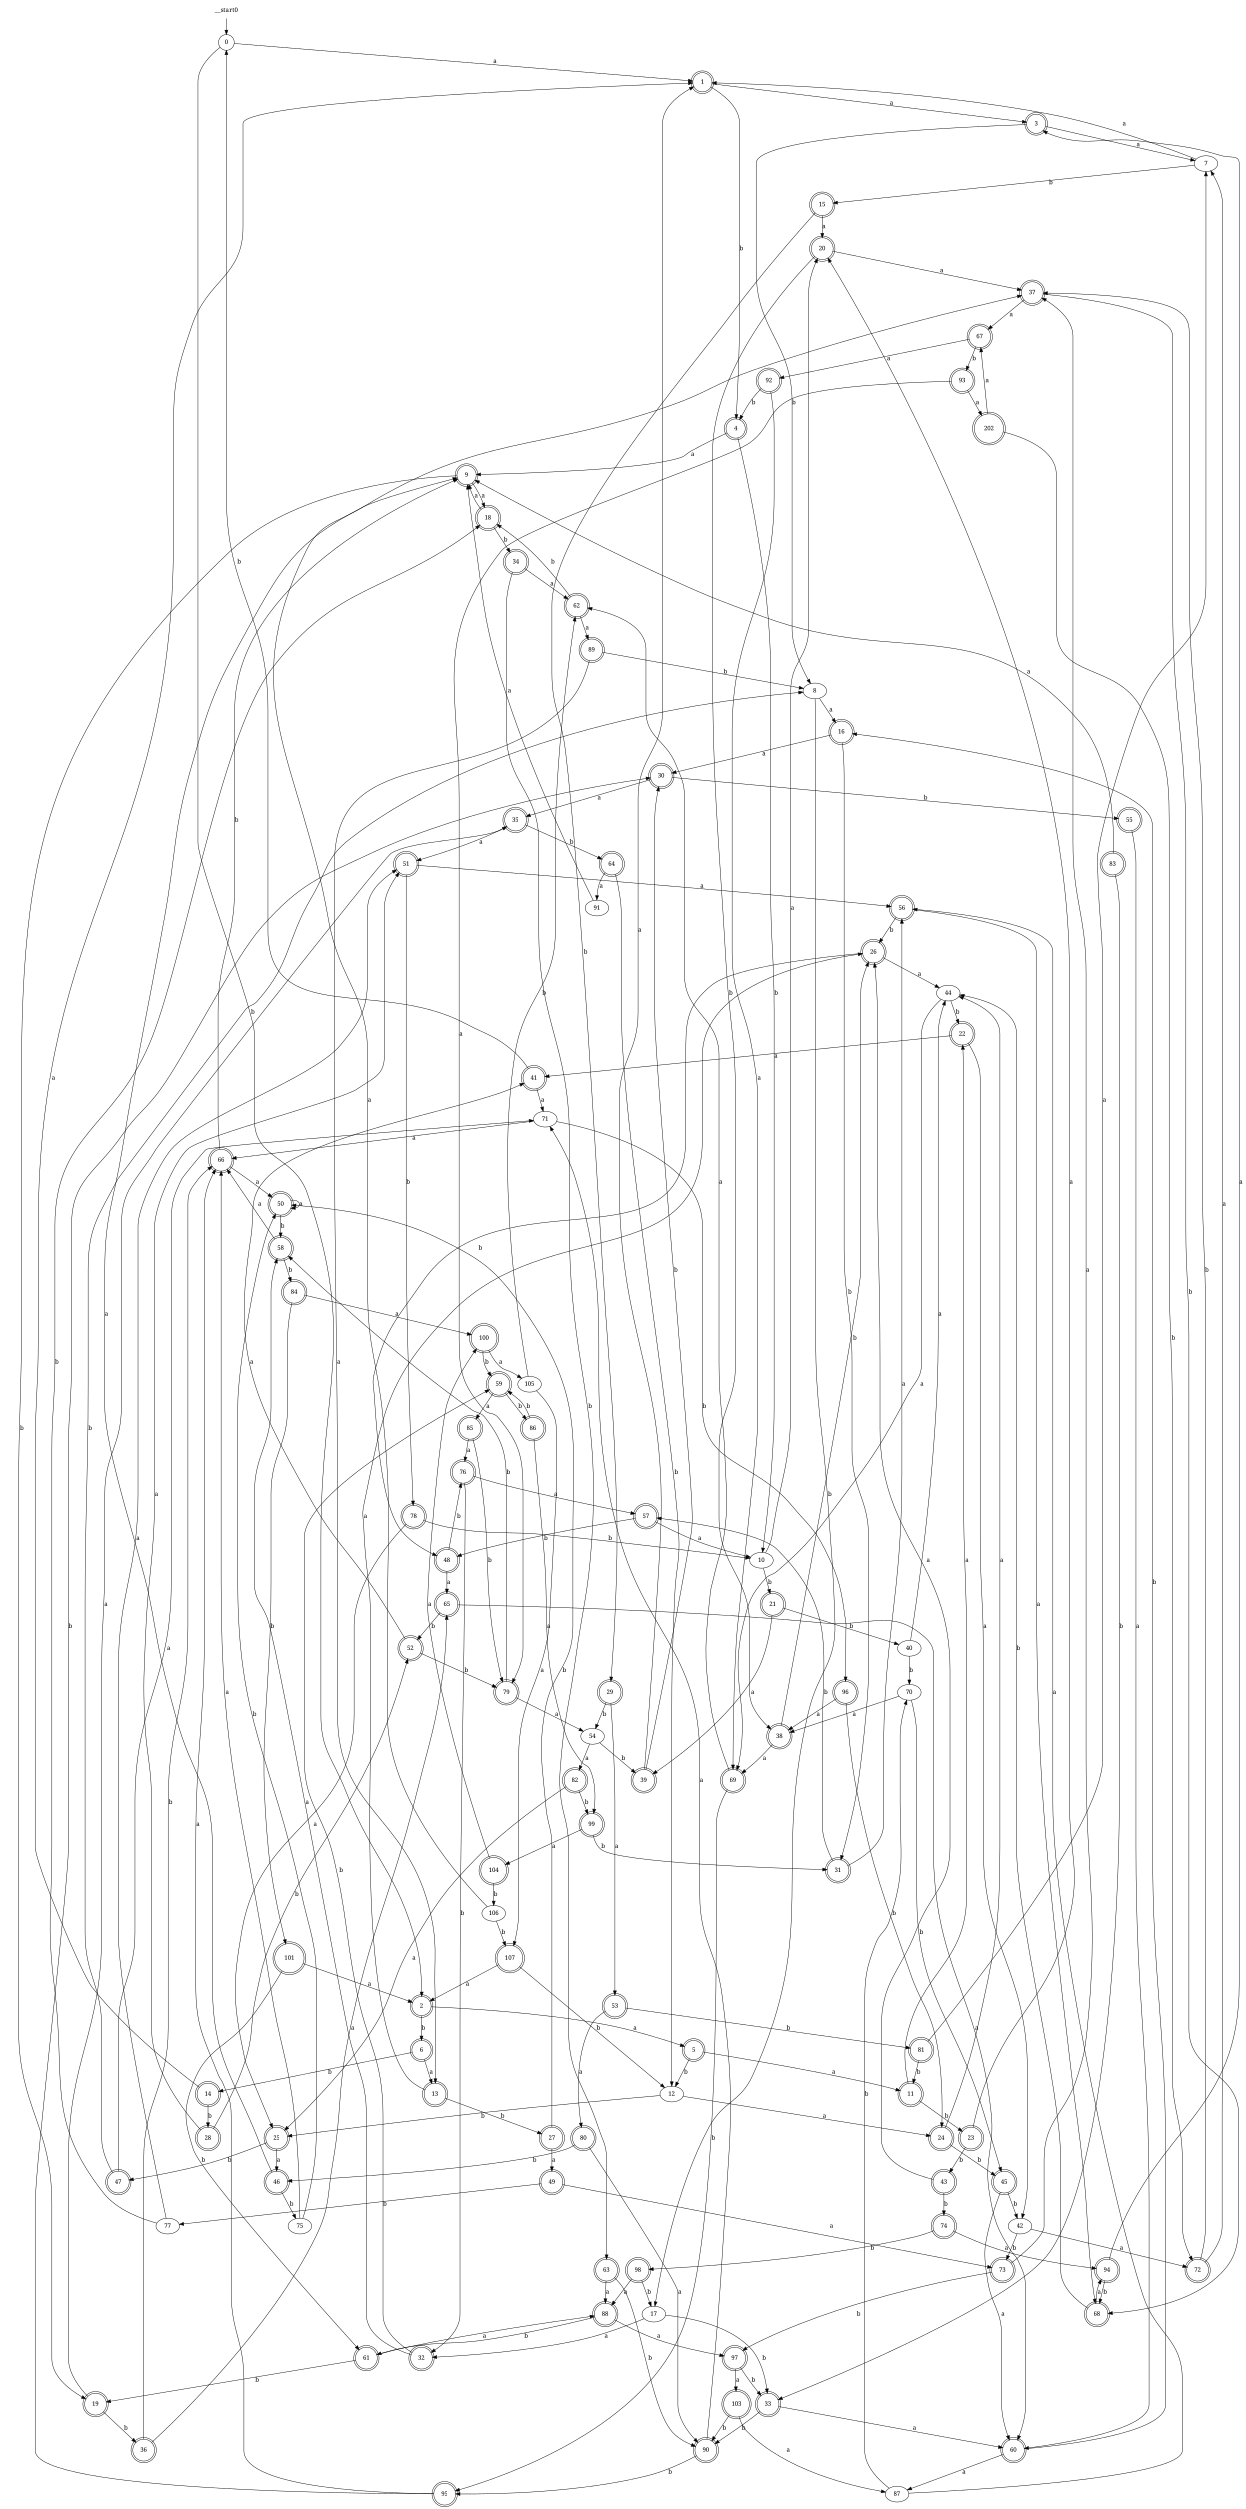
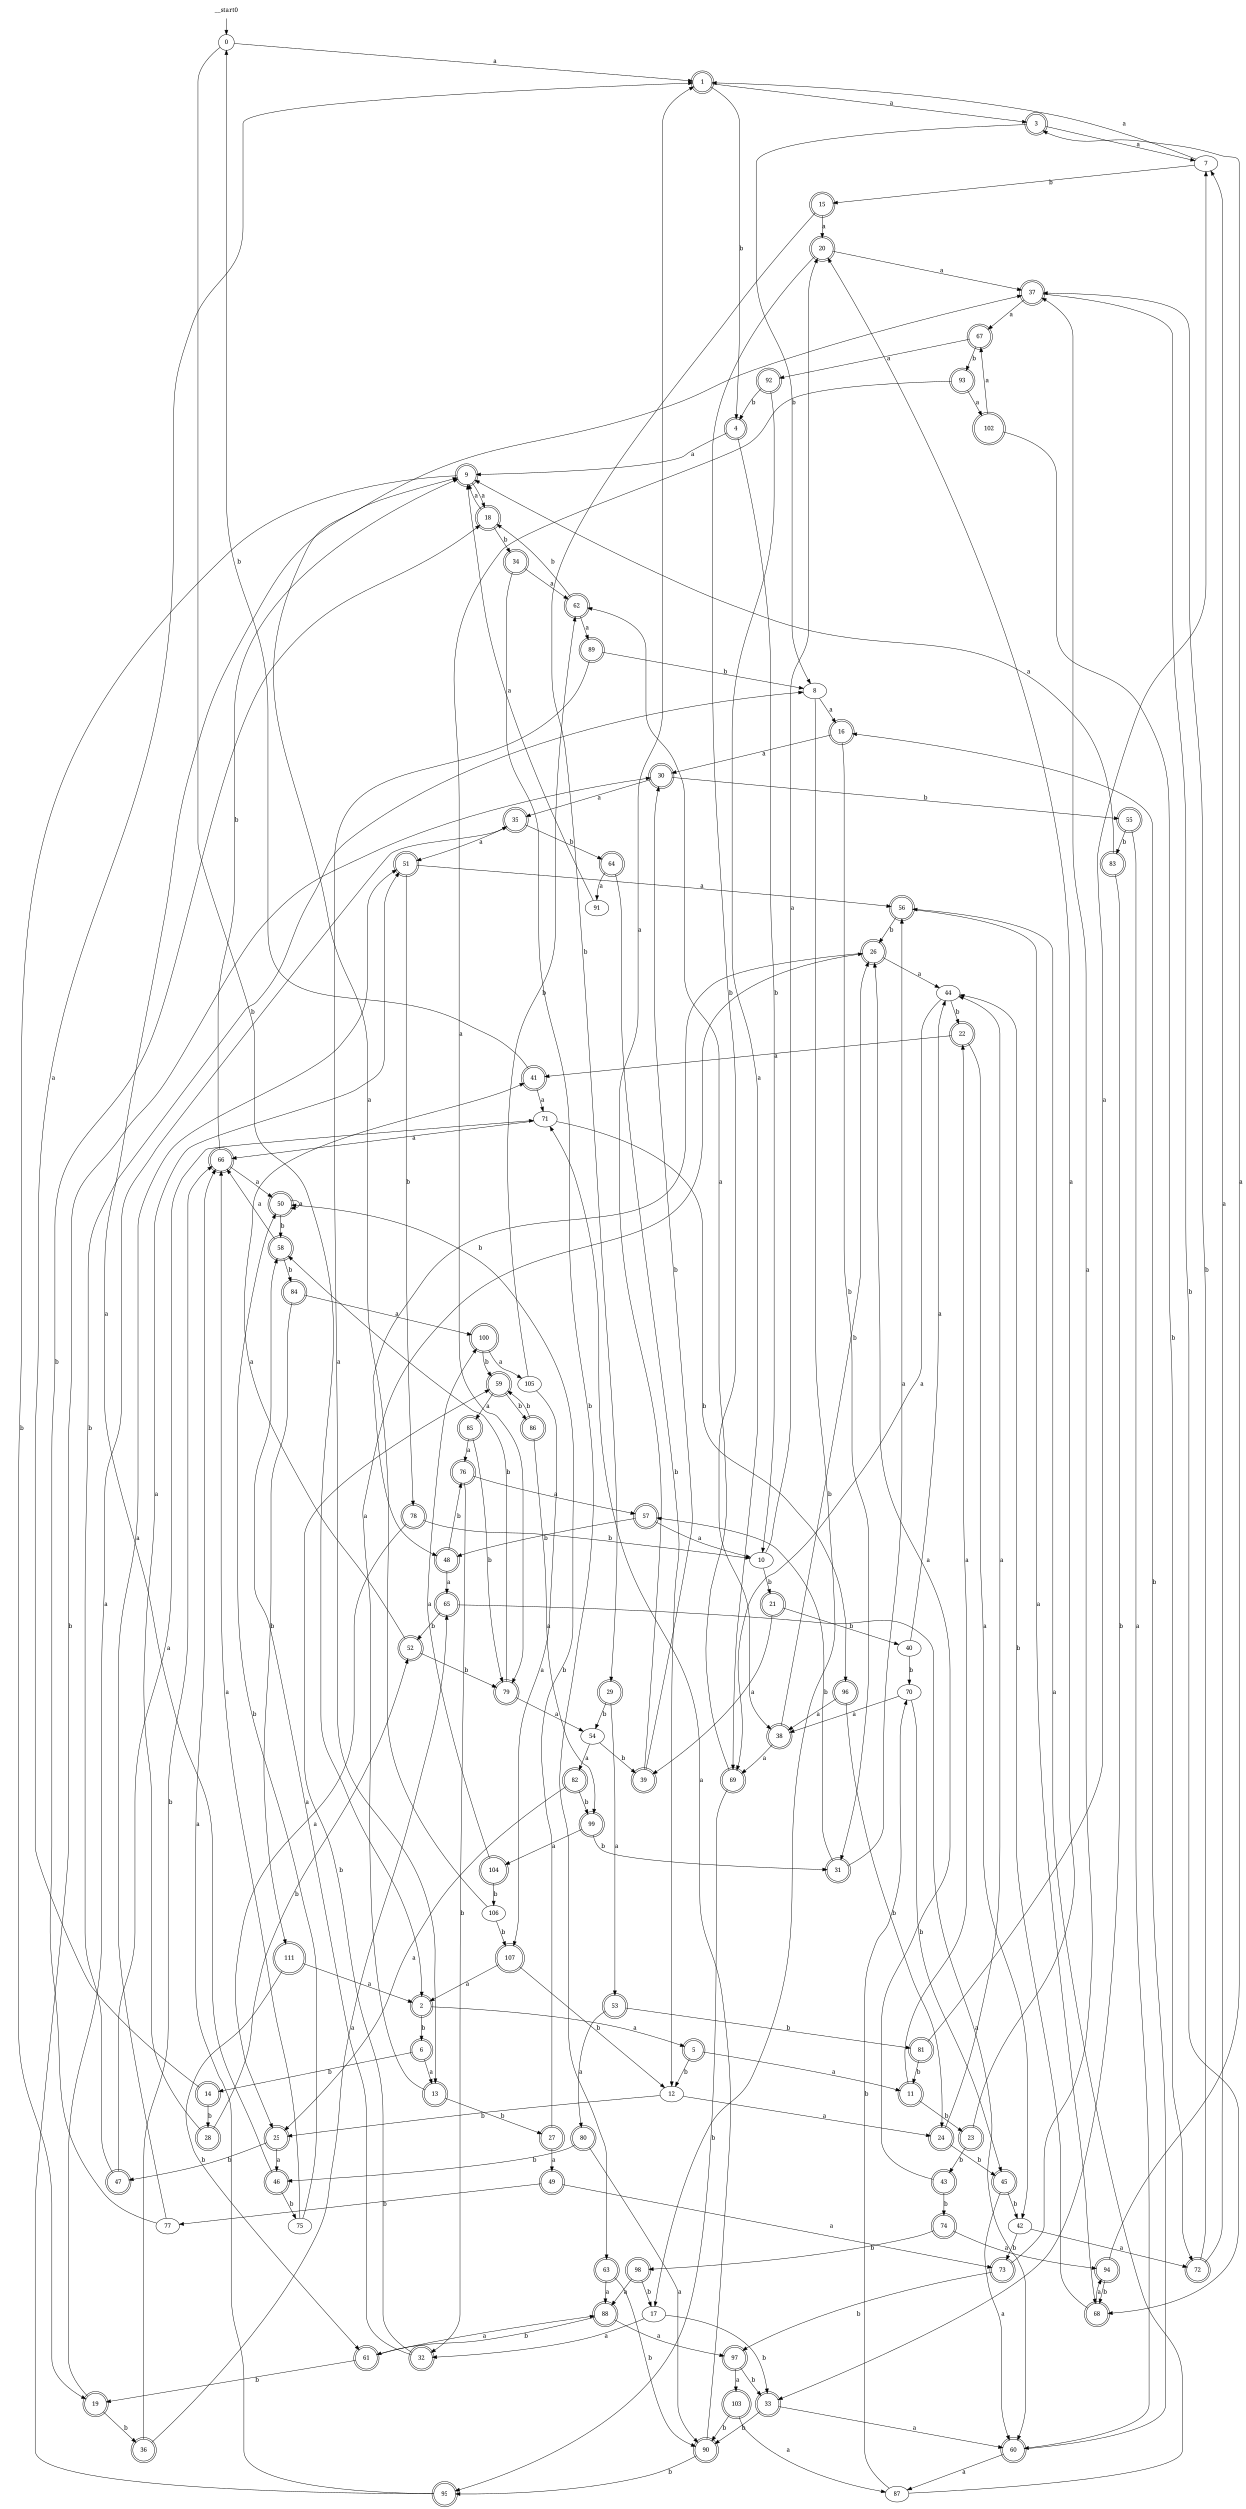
(989, 429) -> (989, 429)
none -> (1122, 840)
(289, 1958) -> (289, 1958)
